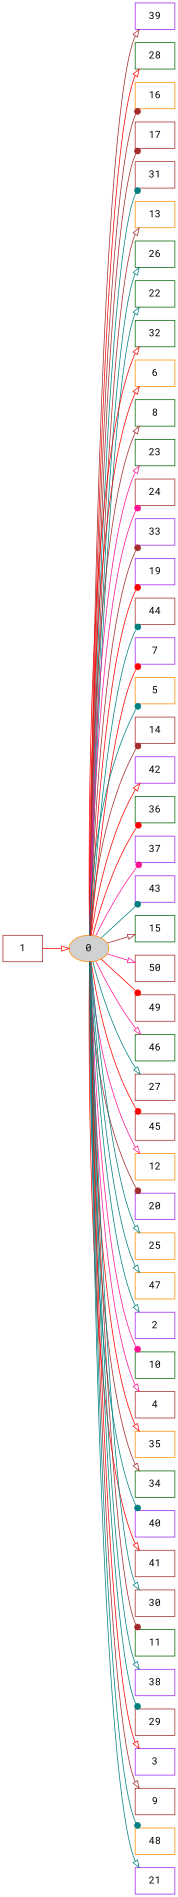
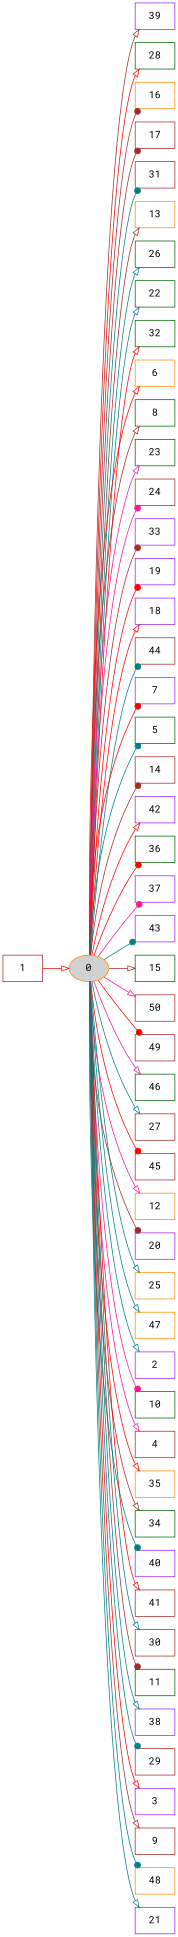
none -> (155, 611)
(155, 691) -> (155, 730)
